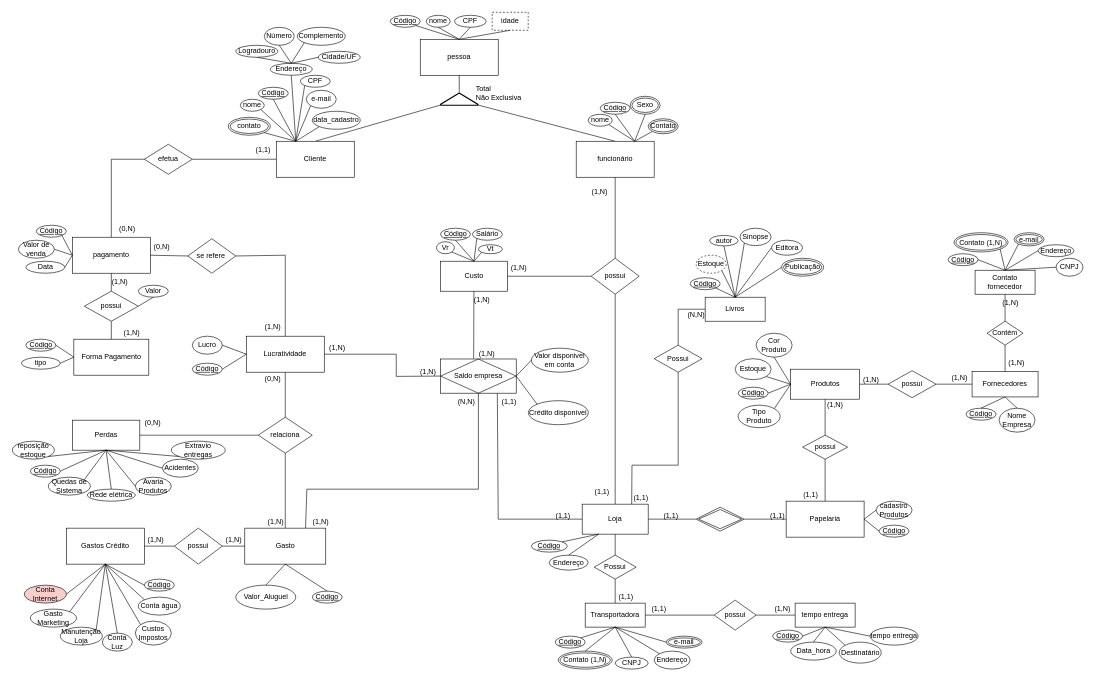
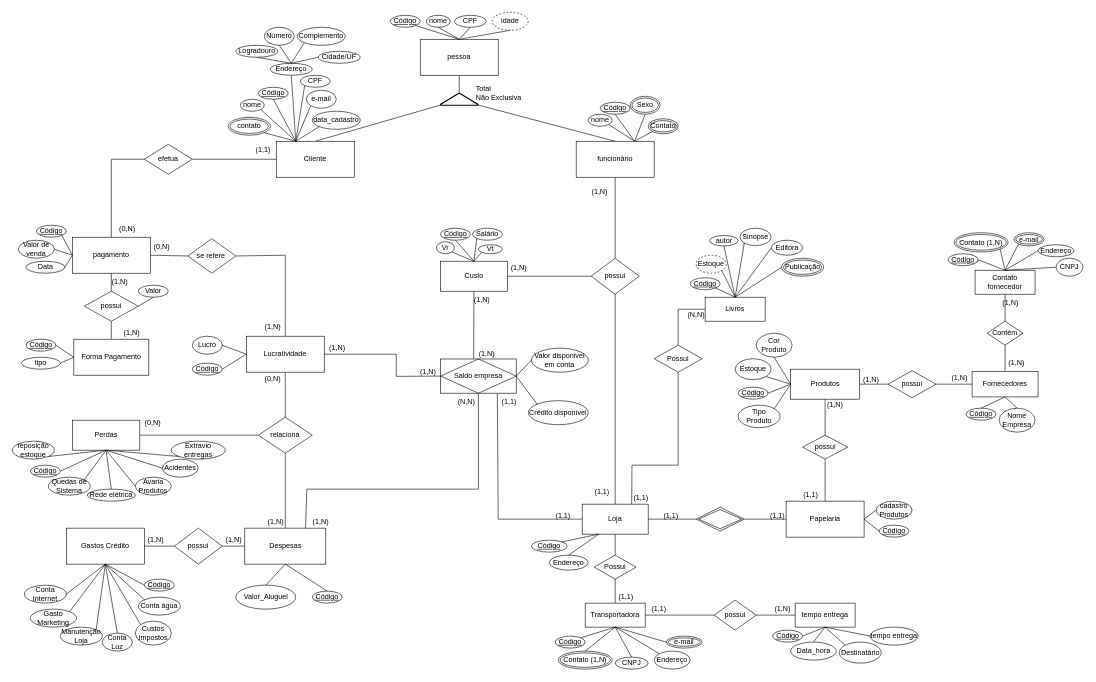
(510, 21) -> (510, 21)
(286, 546) -> (286, 546)
(45, 594) -> (45, 594)
